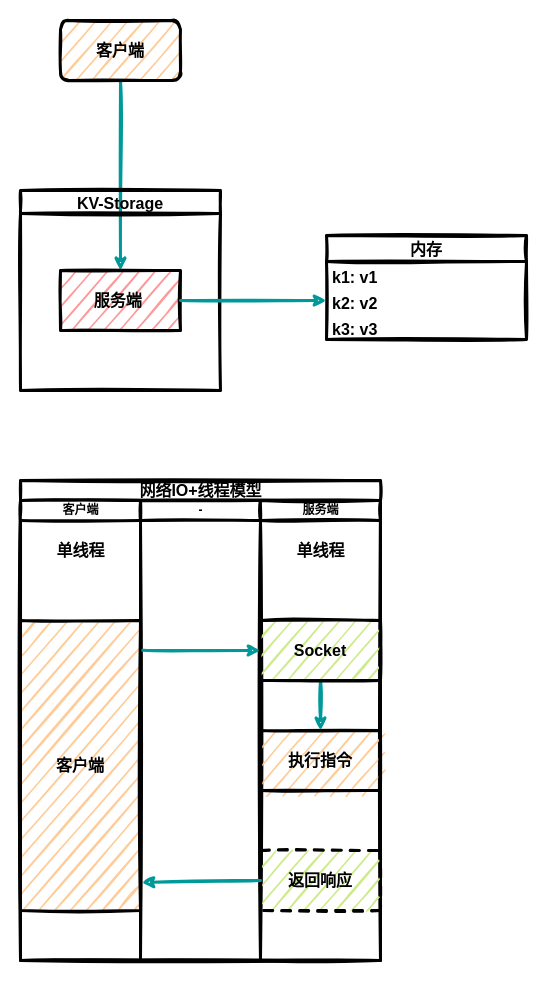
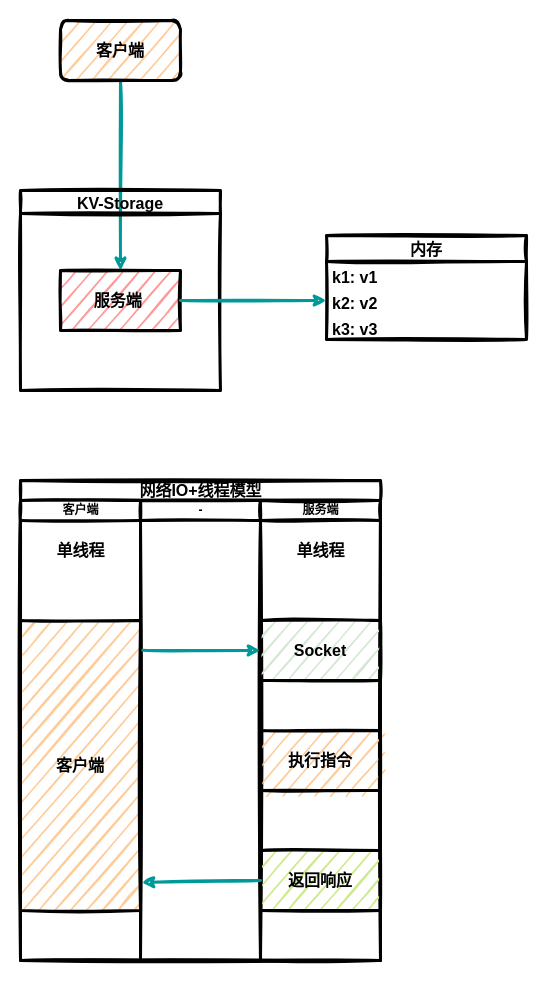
(321, 651) -> (321, 651)
(321, 701) -> none
(321, 881) -> (321, 881)
